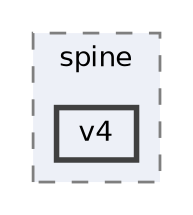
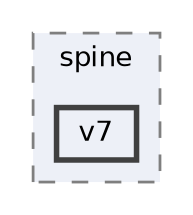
(97, 134) -> (97, 134)
